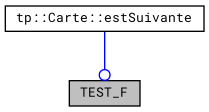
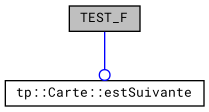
(105, 51) -> (105, 51)
